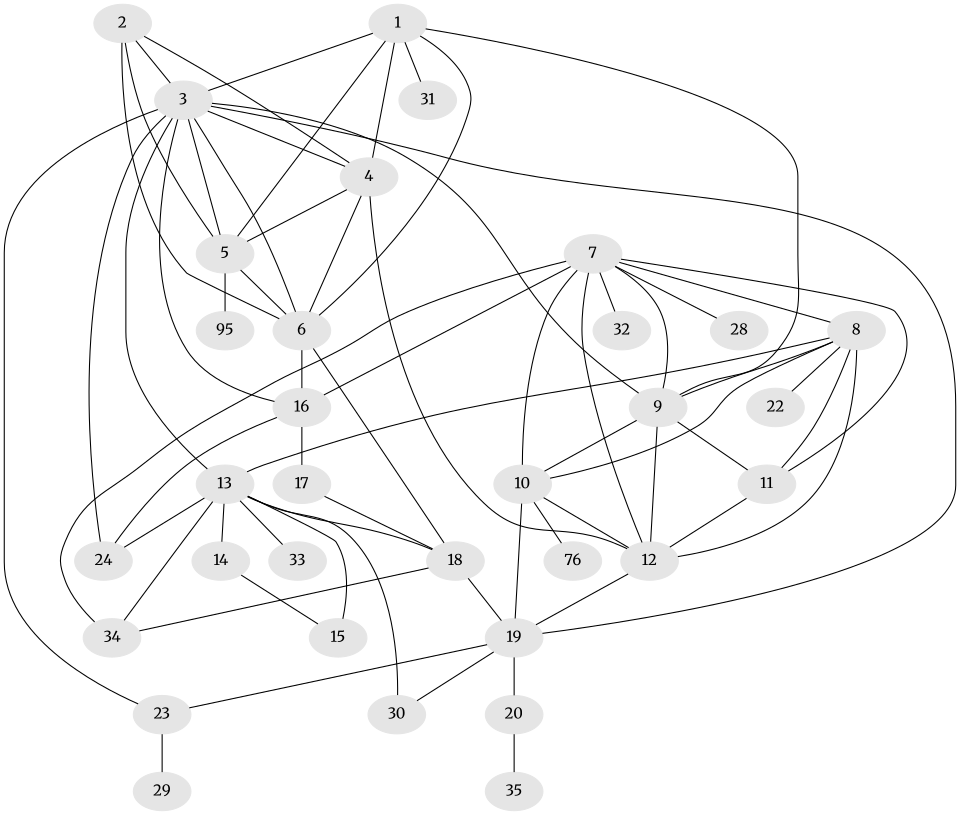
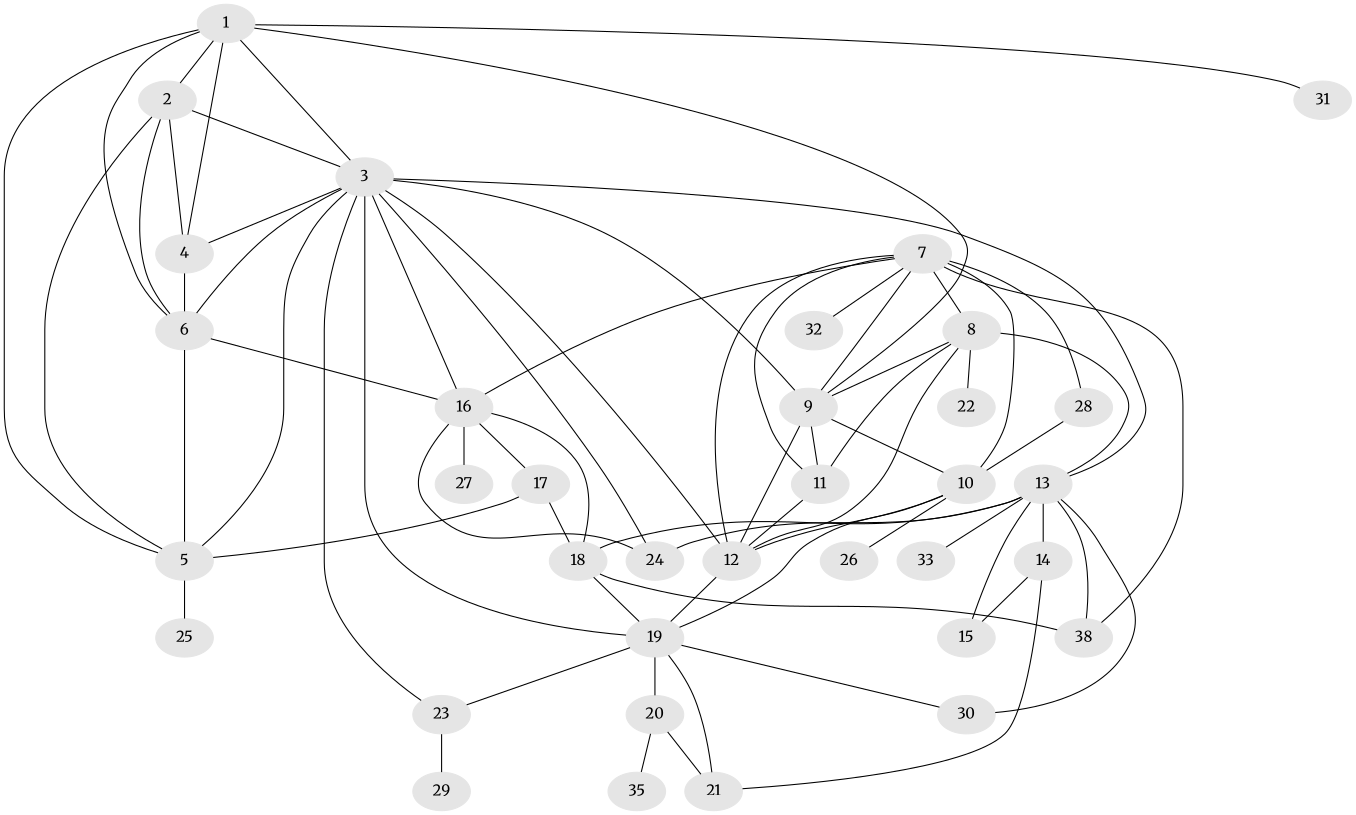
none -> (197, 62)
(297, 216) -> (368, 536)
(225, 331) -> (185, 638)
(699, 425) -> (1025, 446)
(431, 430) -> (557, 346)
(379, 446) -> (572, 455)
none -> (464, 484)
(573, 561) -> (849, 561)
(112, 638) -> (1084, 638)
none -> (714, 791)
